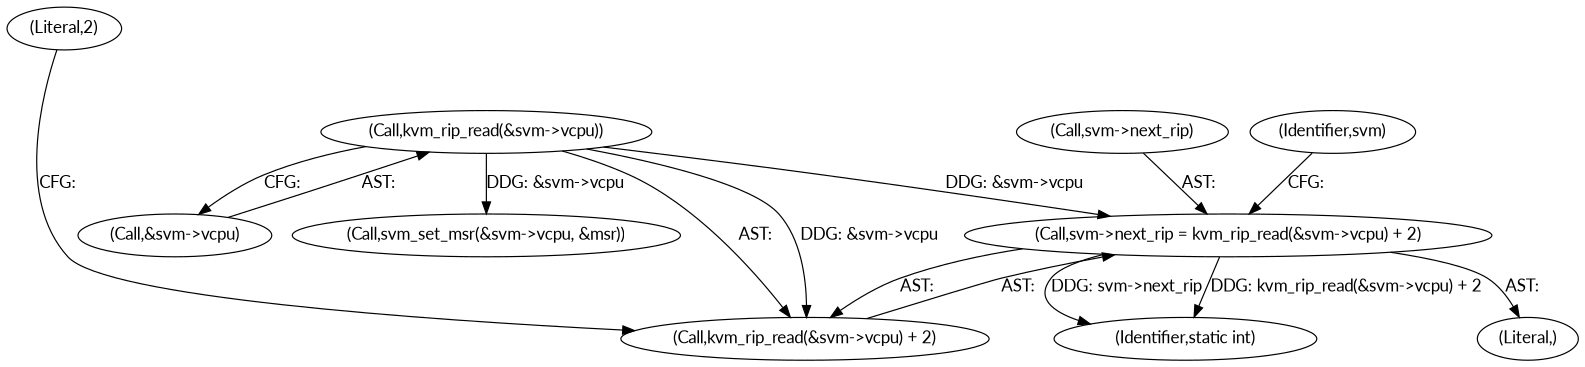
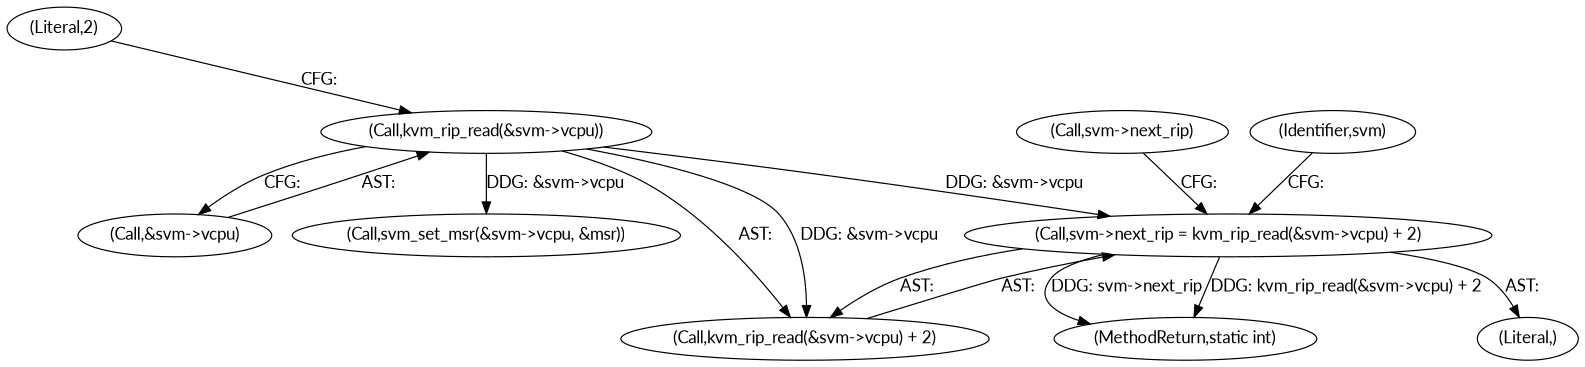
(1201, 184) -> (1201, 184)
(235, 299) -> (255, 75)
(1185, 339) -> (1185, 339)
